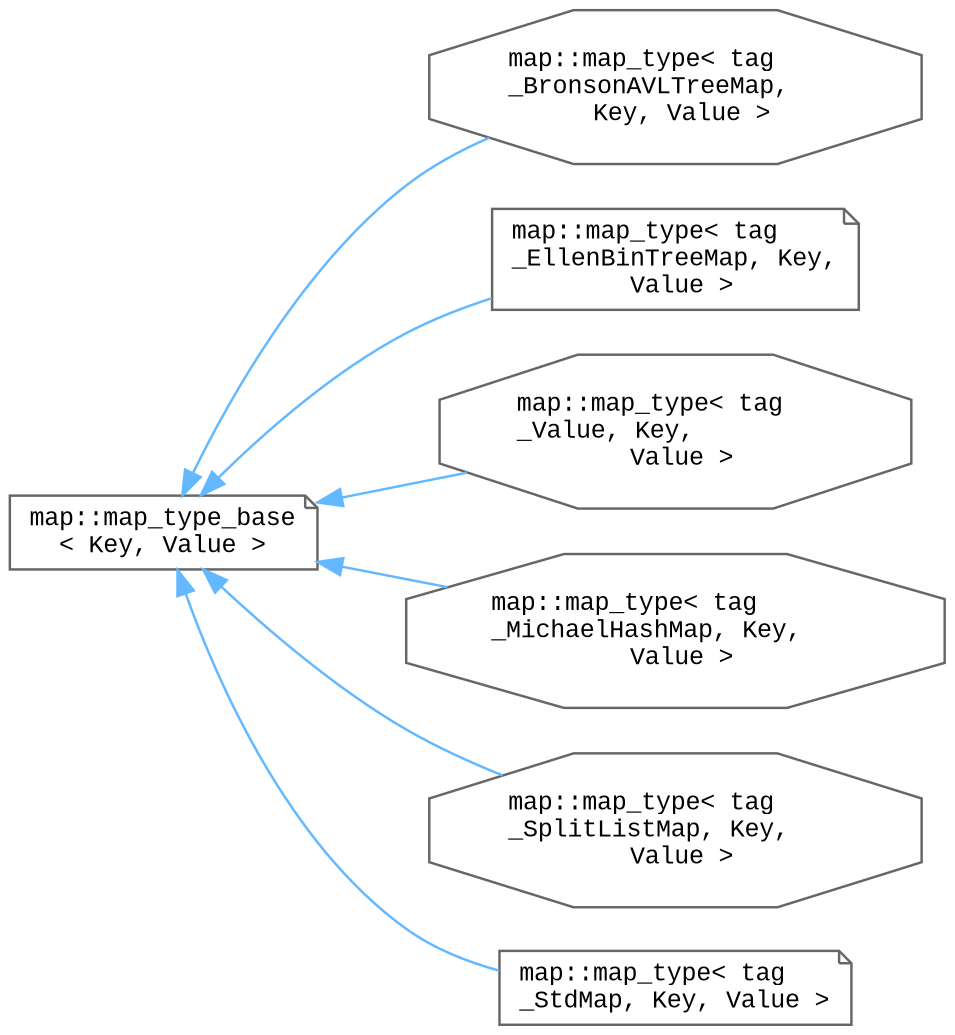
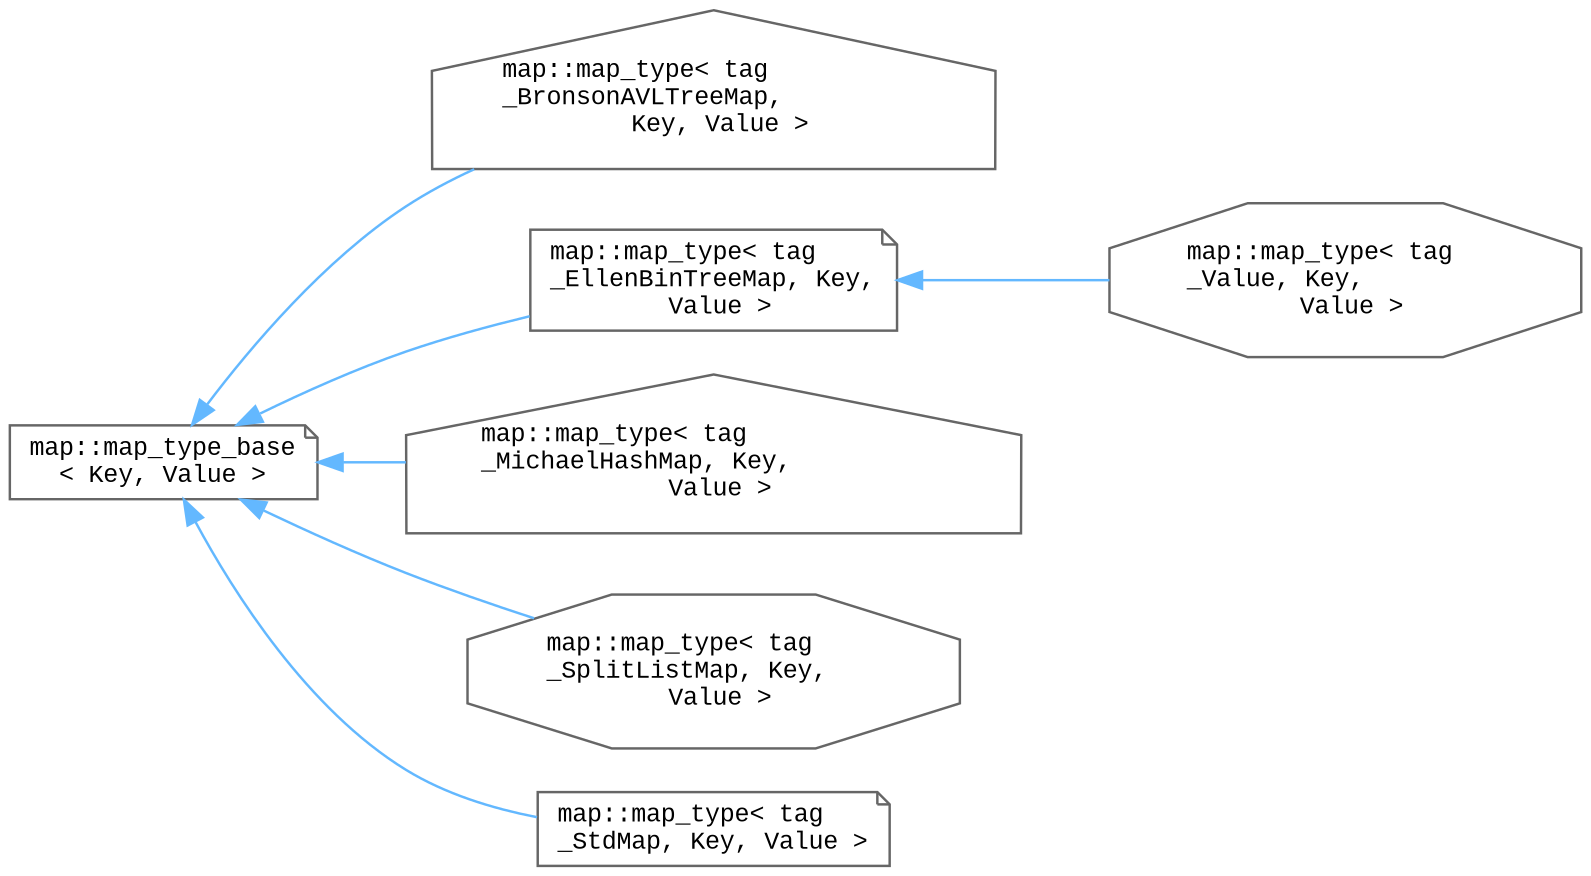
(675, 87) -> (714, 98)
(405, 485) -> (1016, 280)
(675, 631) -> (714, 462)
